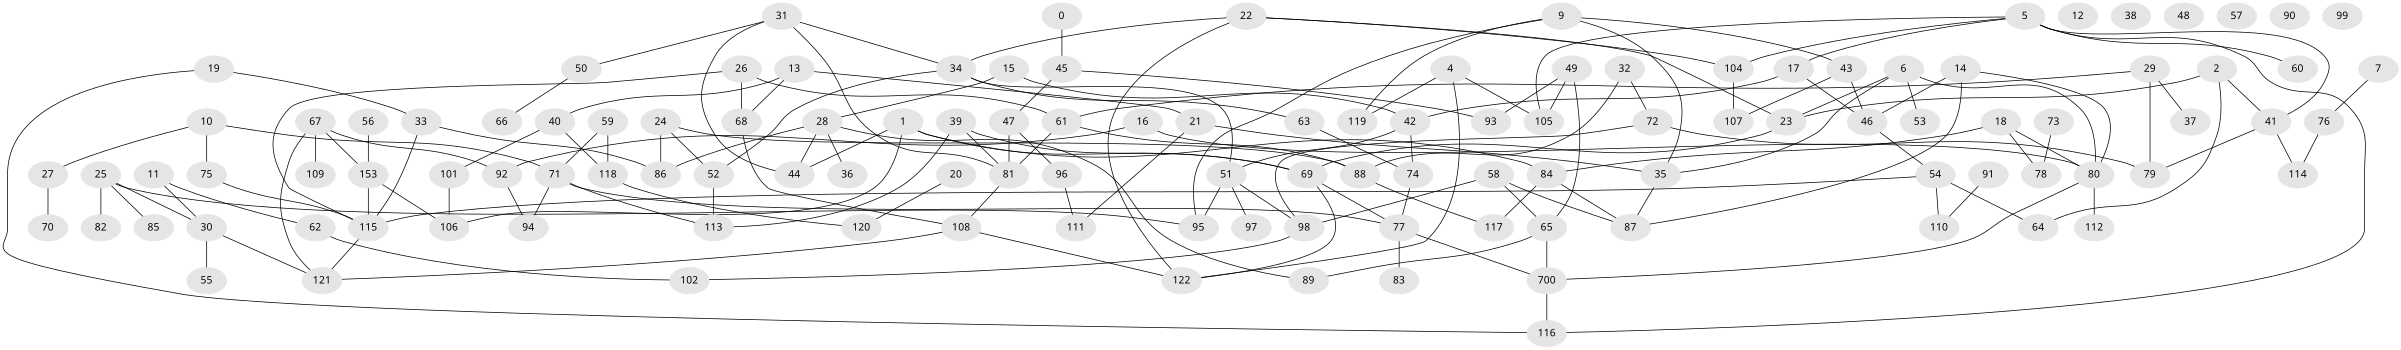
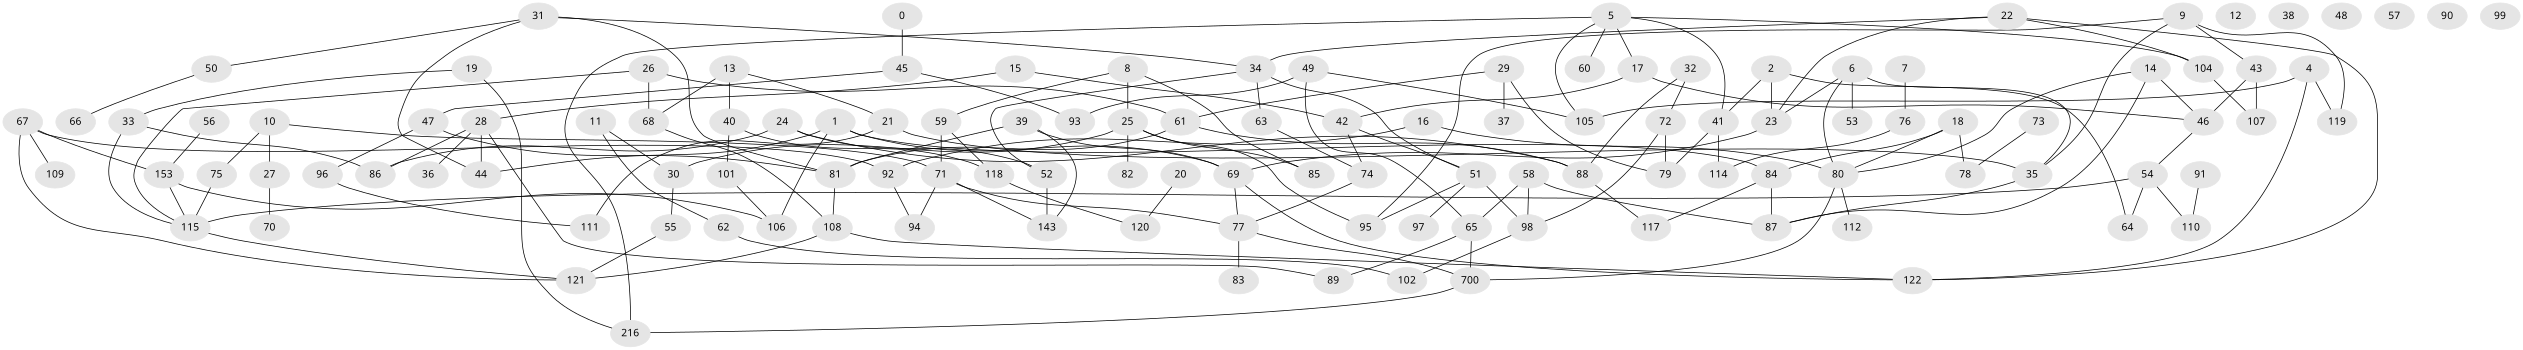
none -> (1128, 69)
(714, 228) -> (1047, 228)
(264, 254) -> (617, 258)
(1547, 334) -> (630, 334)
